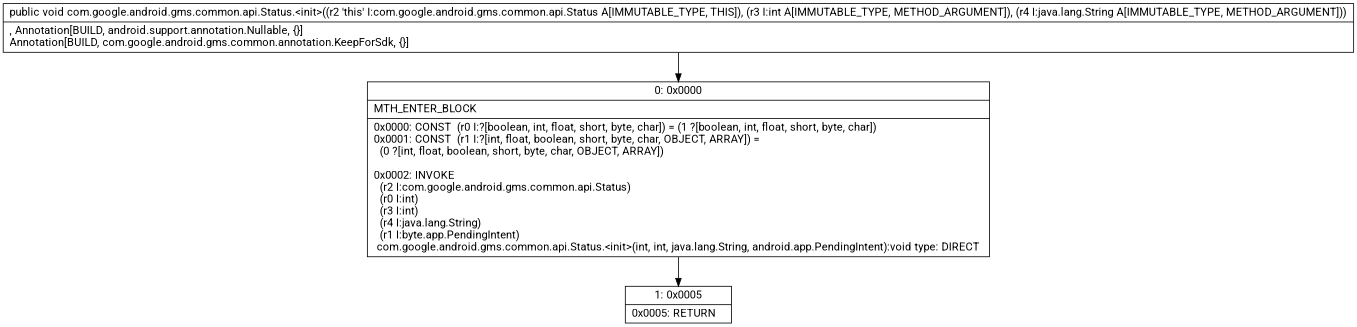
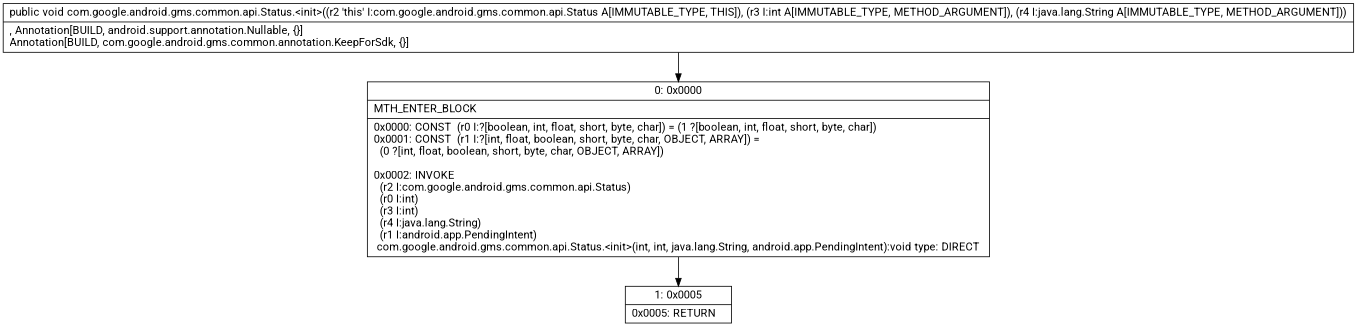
(447, 235) -> (456, 235)
